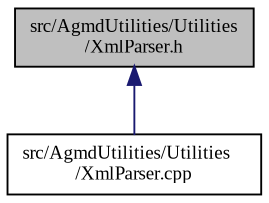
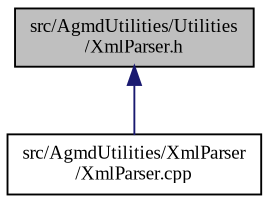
(134, 164) -> (134, 164)
